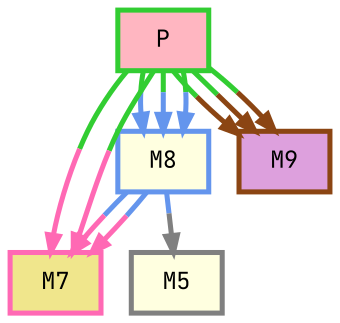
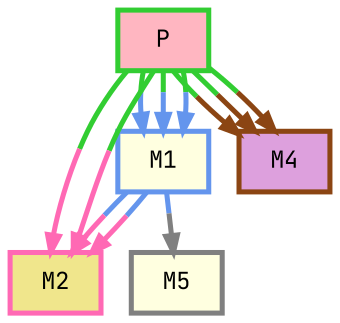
(163, 162) -> (163, 162)
(284, 162) -> (284, 162)
(56, 283) -> (56, 283)
